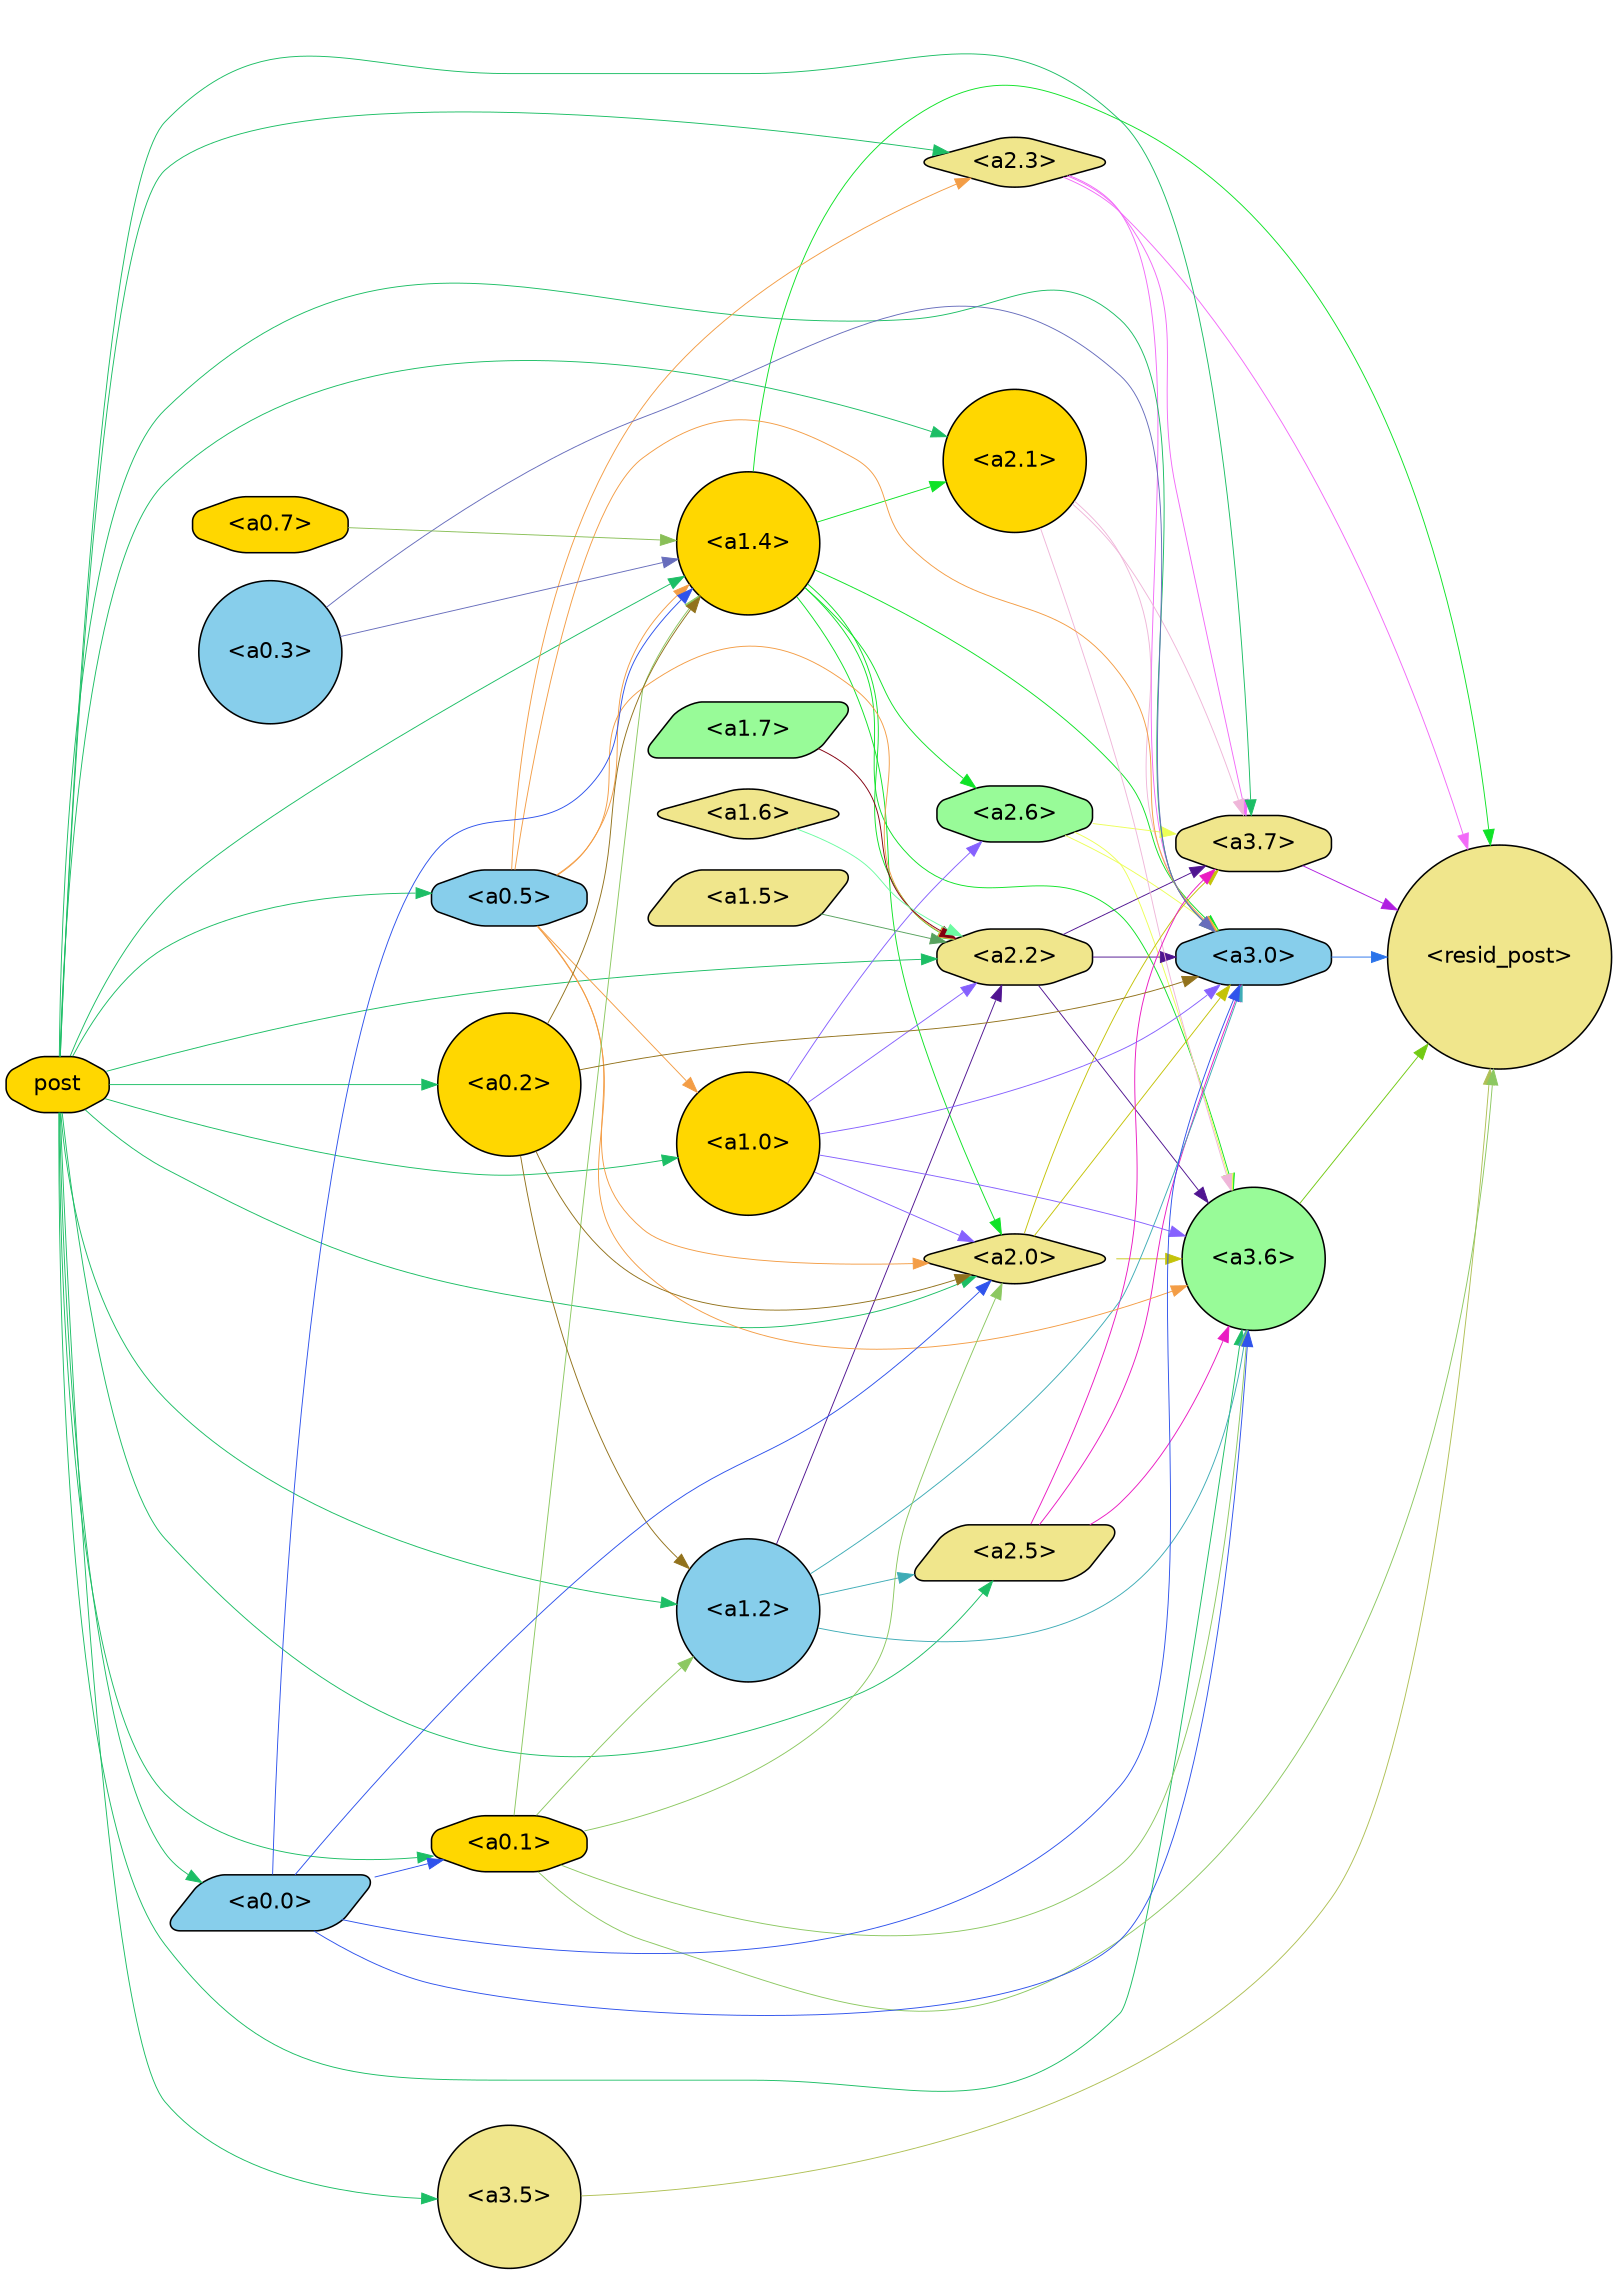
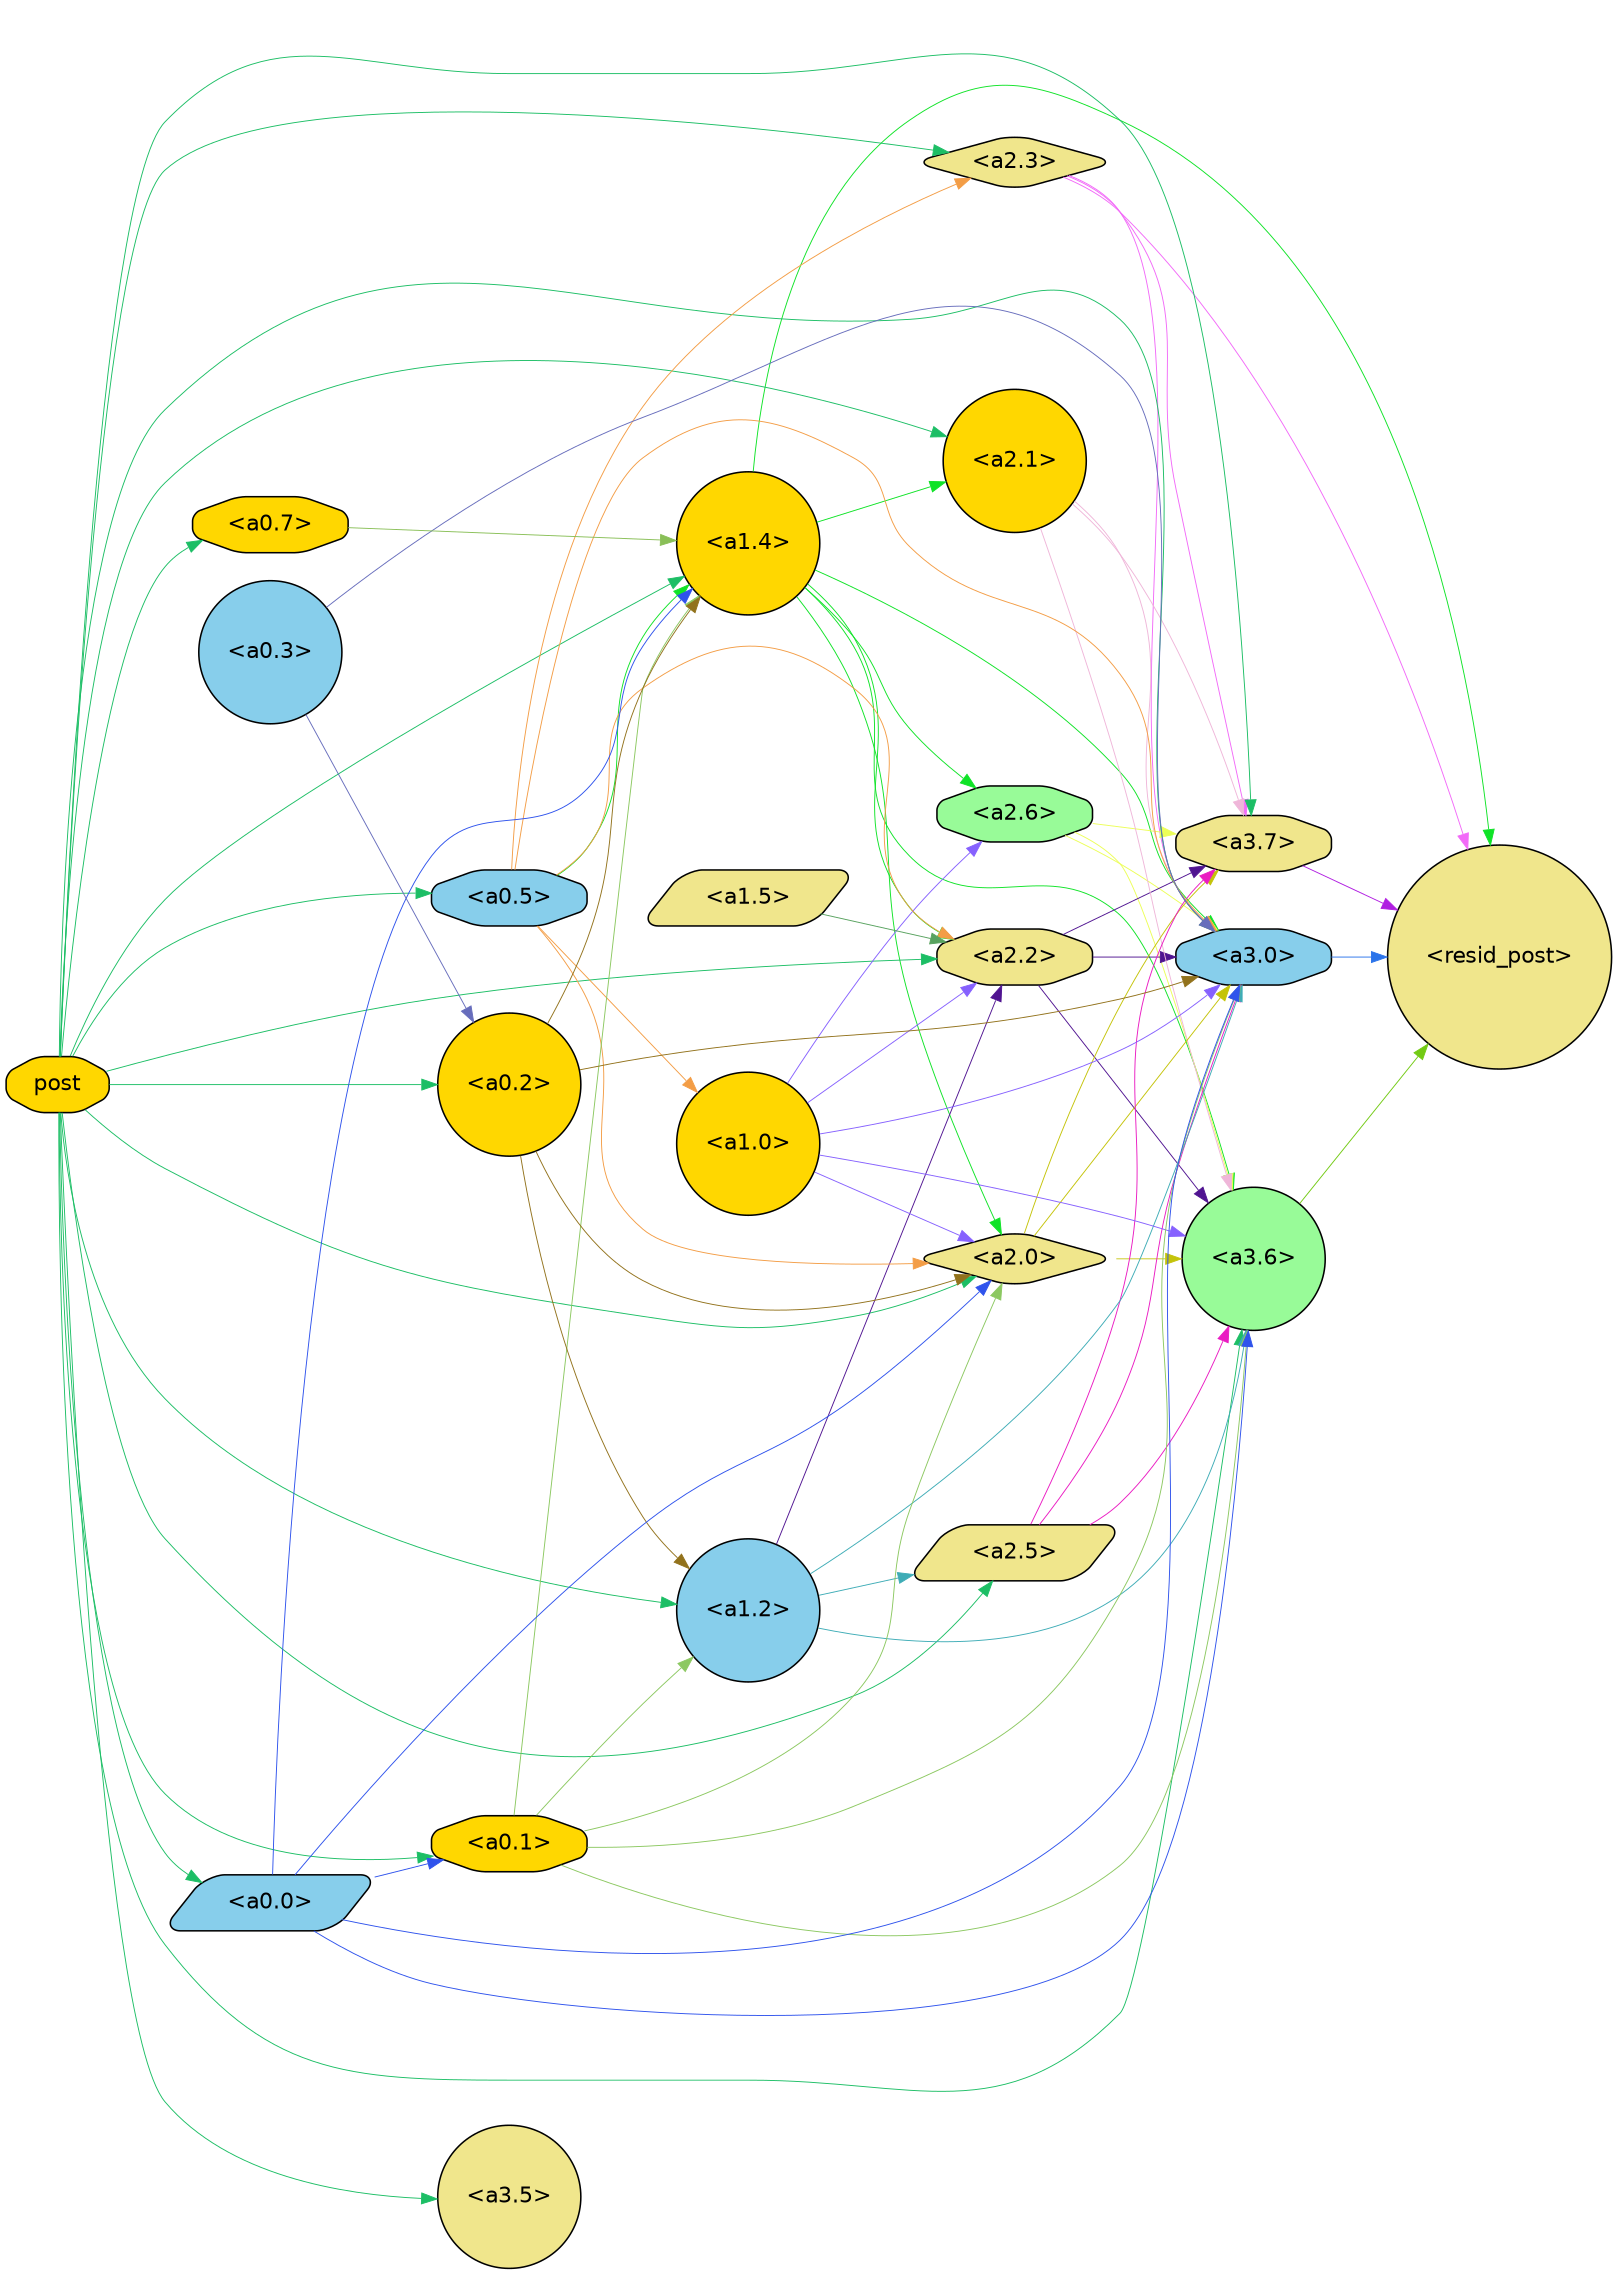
(502, 600) -> (386, 861)
(748, 730) -> none
(618, 737) -> (618, 737)
(748, 814) -> none
(381, 1163) -> (95, 791)
(785, 1339) -> none
(1240, 1826) -> (1102, 1624)
(1332, 1898) -> none
